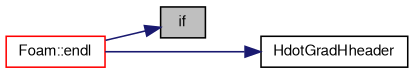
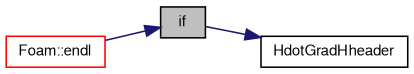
(175, 52) -> (226, 31)
